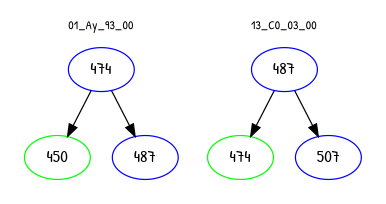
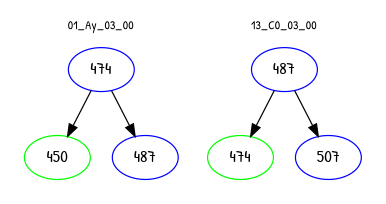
(101, 26) -> (101, 26)
